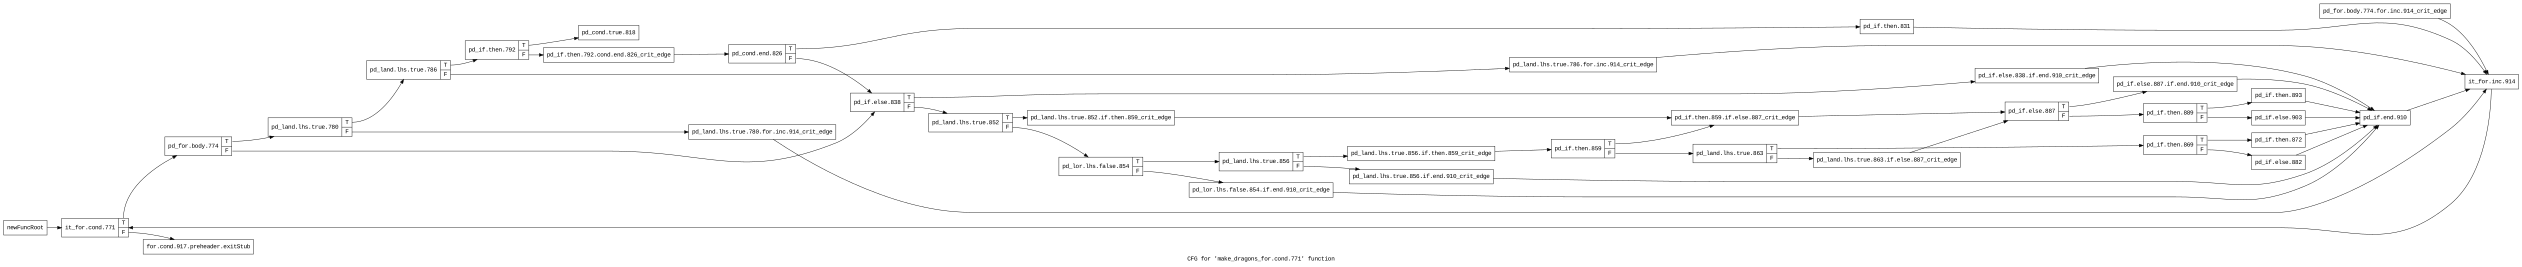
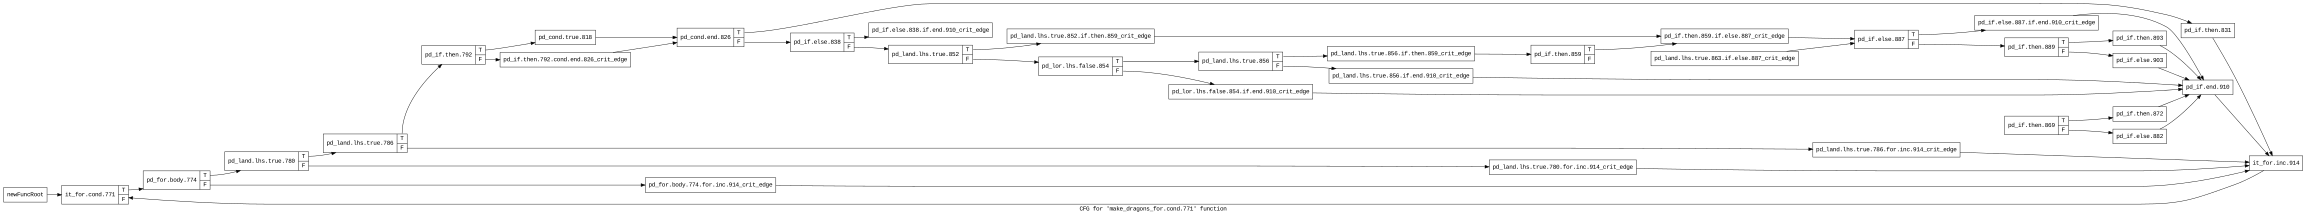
none -> (634, 37)
(2232, 64) -> none
(559, 151) -> (426, 185)
(1735, 154) -> none
(198, 247) -> none
